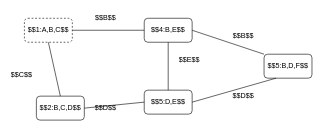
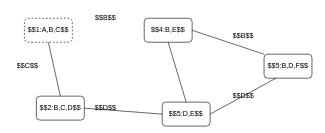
(108, 30) -> none
(189, 60) -> none
(21, 75) -> (27, 66)
(168, 102) -> (186, 114)
